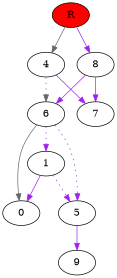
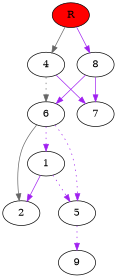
(21, 213) -> (21, 213)
(77, 235) -> (77, 235)
